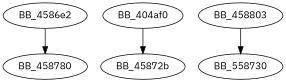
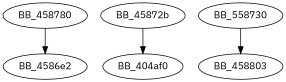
(45, 38) -> (45, 38)
(143, 38) -> (143, 38)
(241, 38) -> (241, 38)
